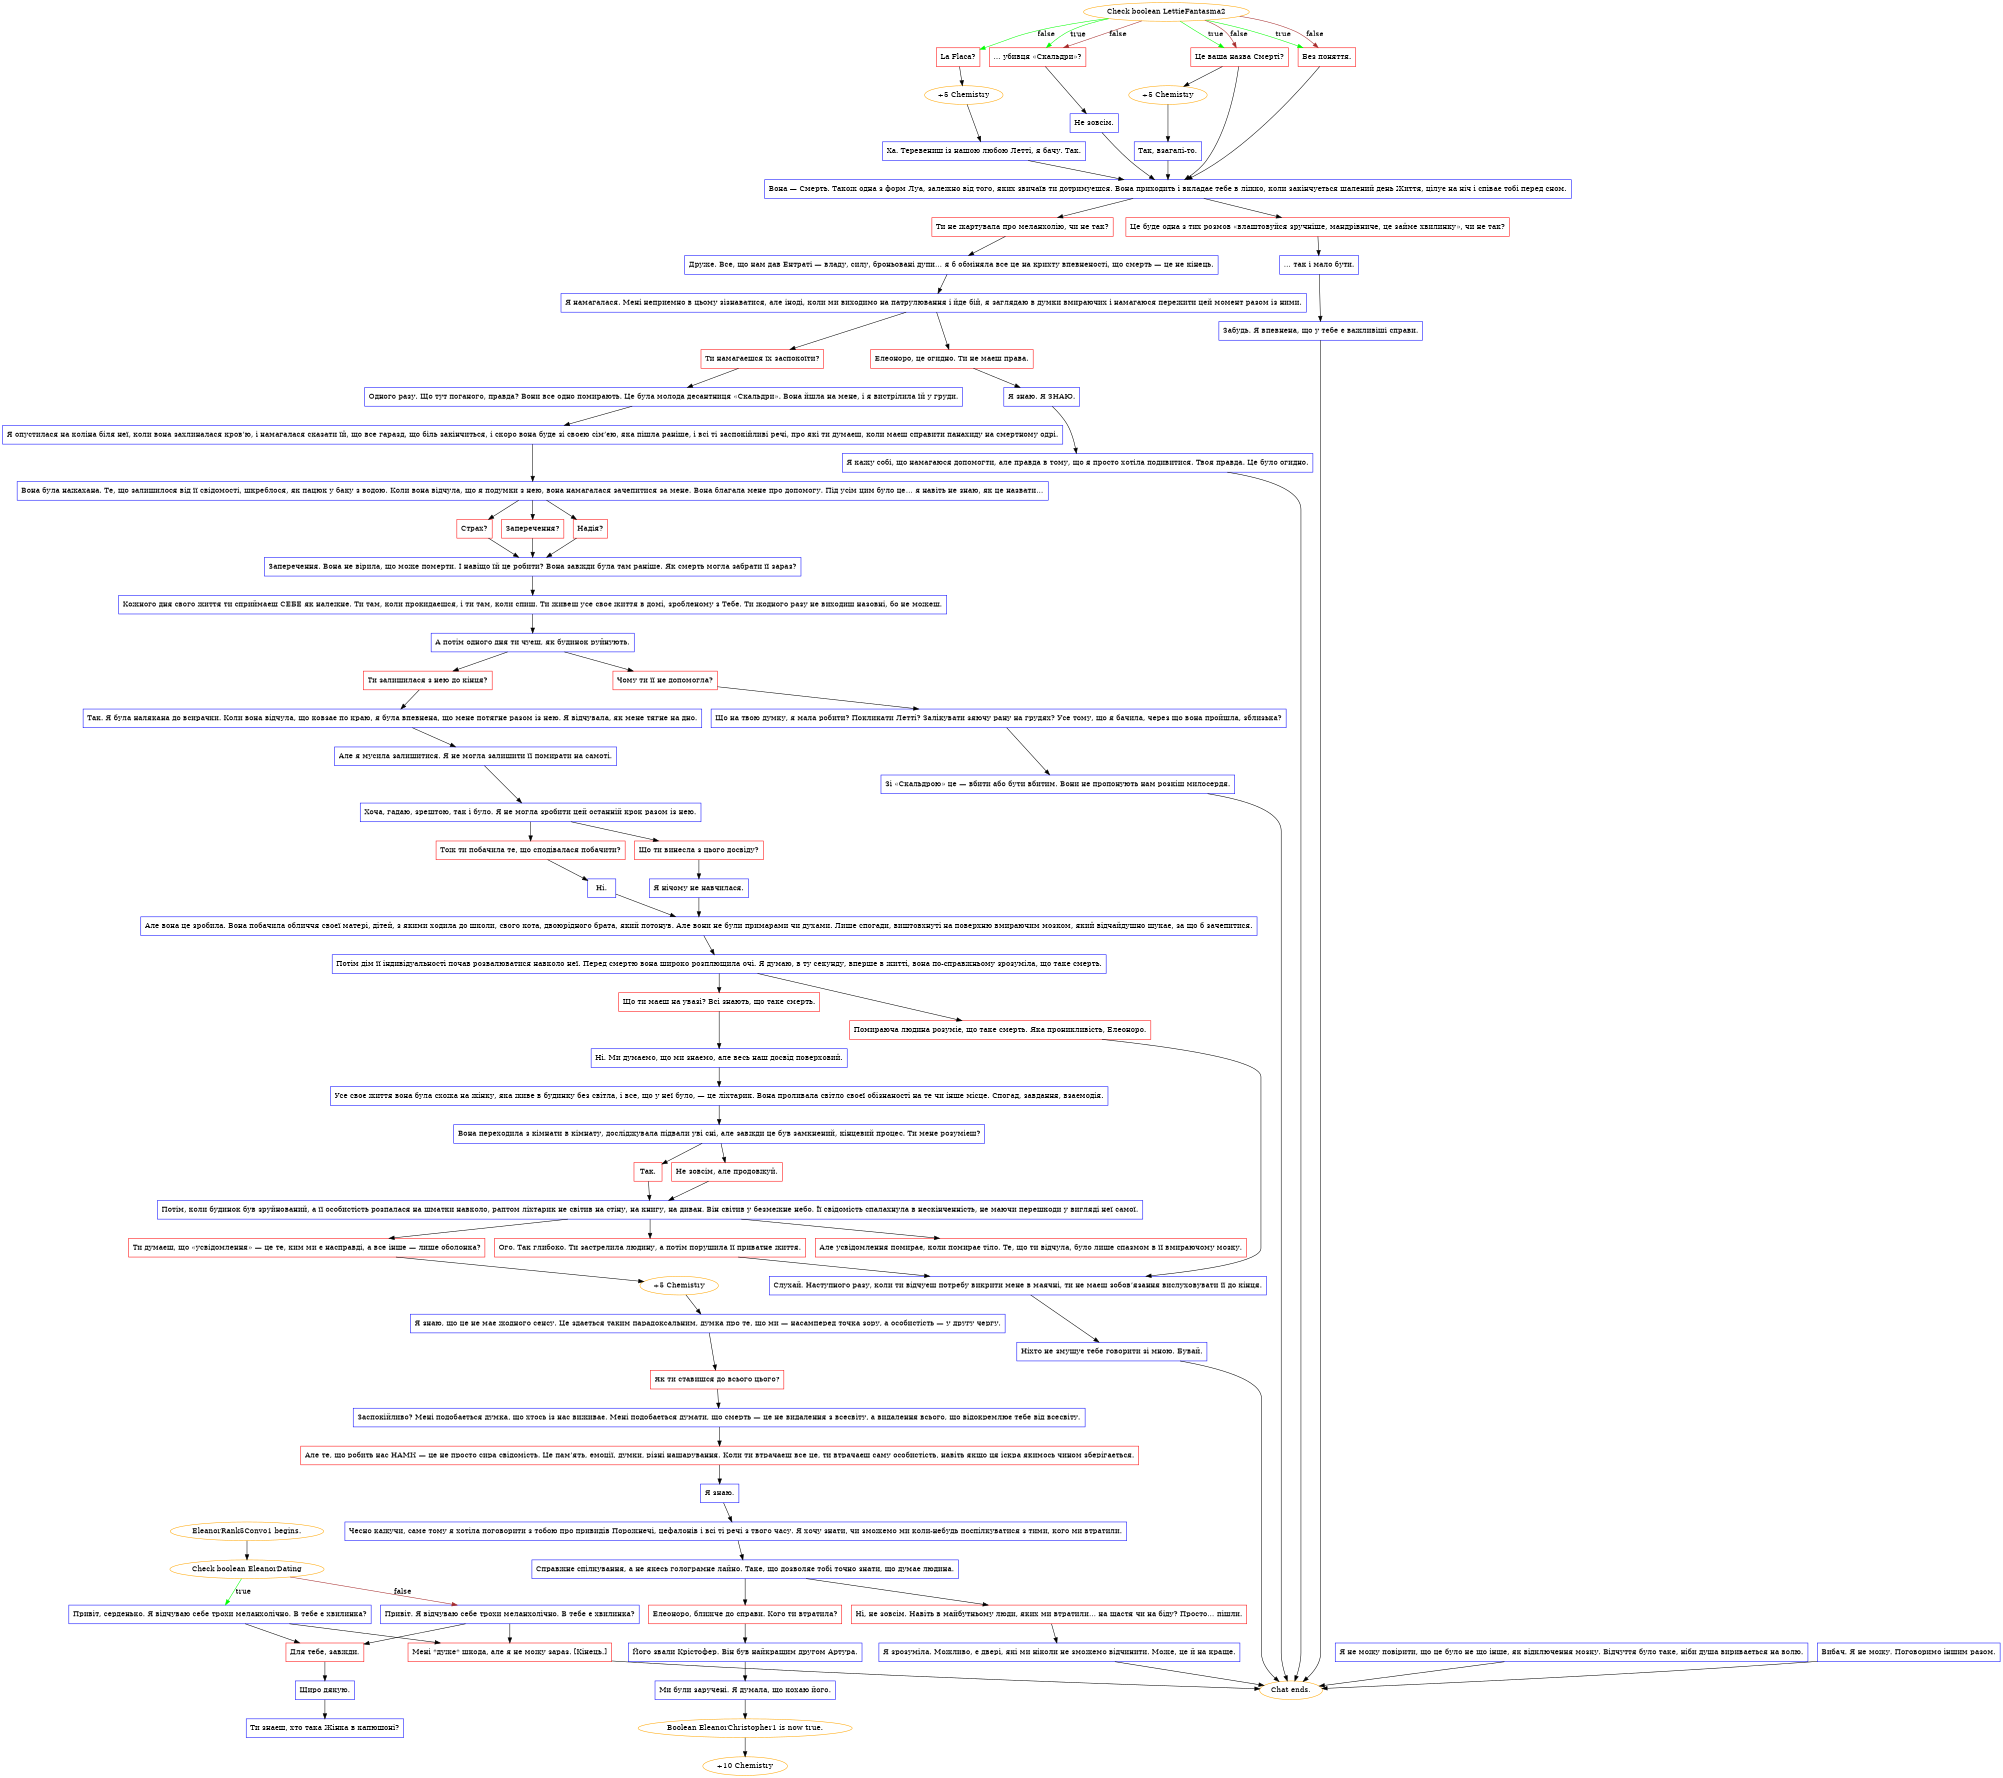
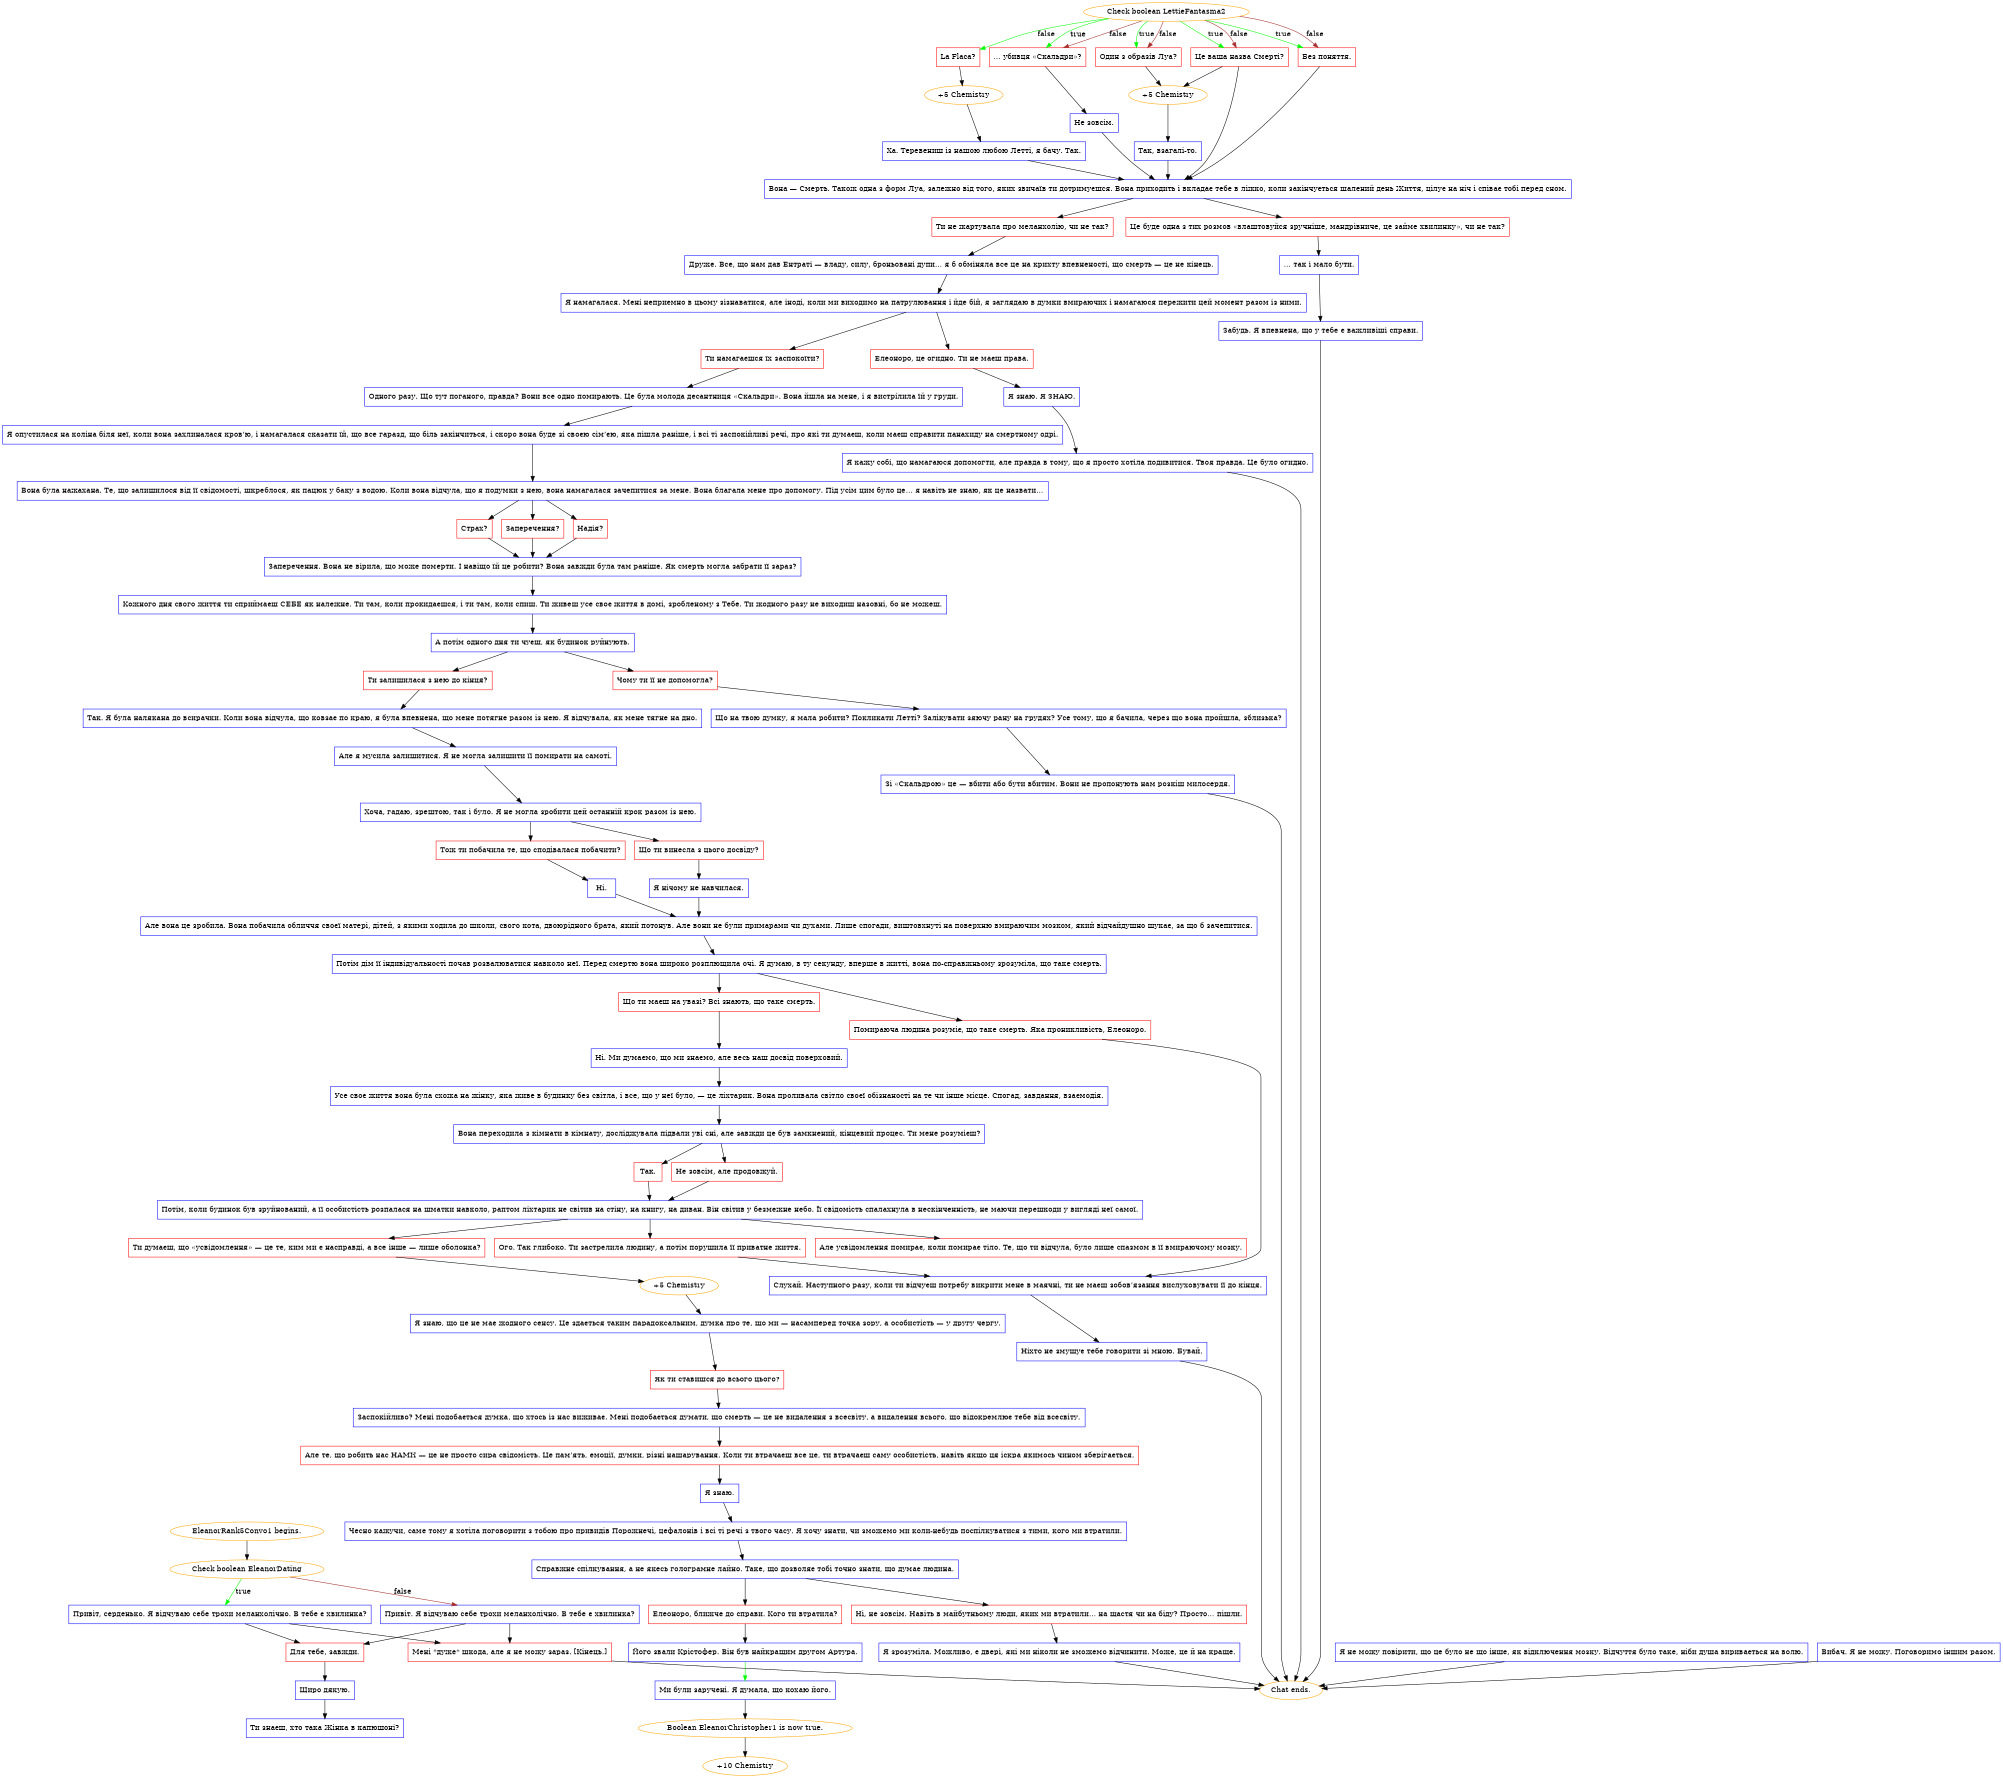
none -> (1138, 57)
(745, 1672) -> (745, 1672)
